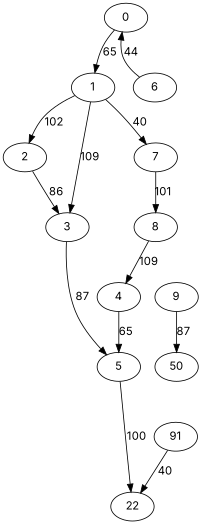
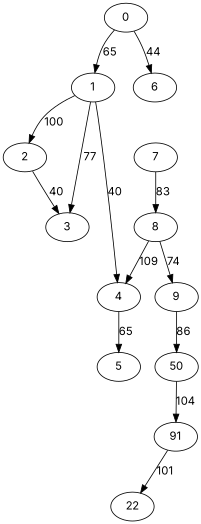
(125, 61) -> (143, 48)
(124, 118) -> (107, 188)
(54, 122) -> (54, 122)
(90, 157) -> (90, 157)
(57, 192) -> (57, 192)
(163, 192) -> (163, 192)
none -> (165, 258)
(72, 299) -> none
(184, 332) -> (184, 332)
none -> (176, 398)
(125, 433) -> none
(165, 472) -> (165, 472)
